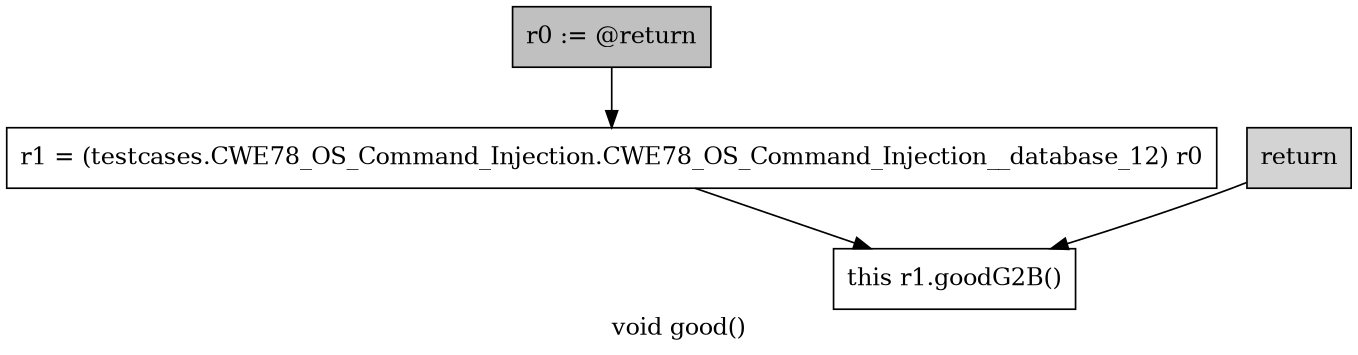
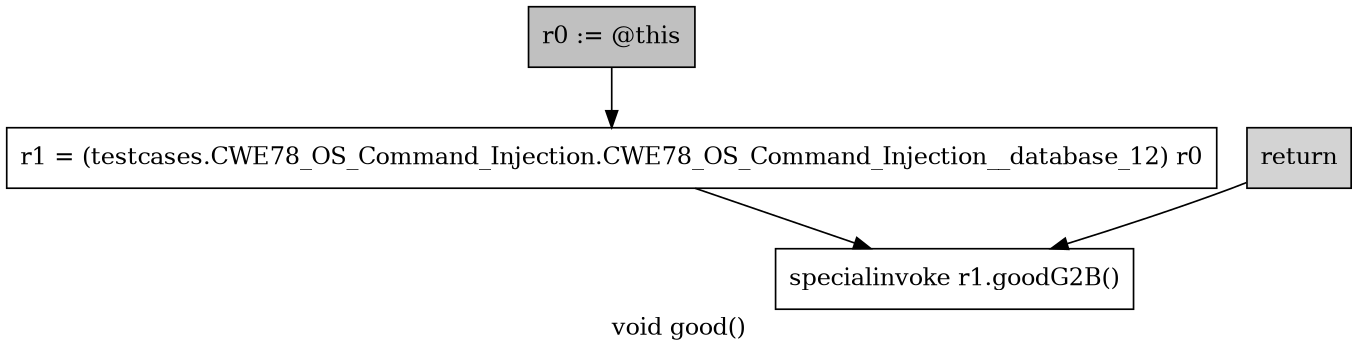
(612, 37) -> (612, 37)
(955, 279) -> (955, 279)
